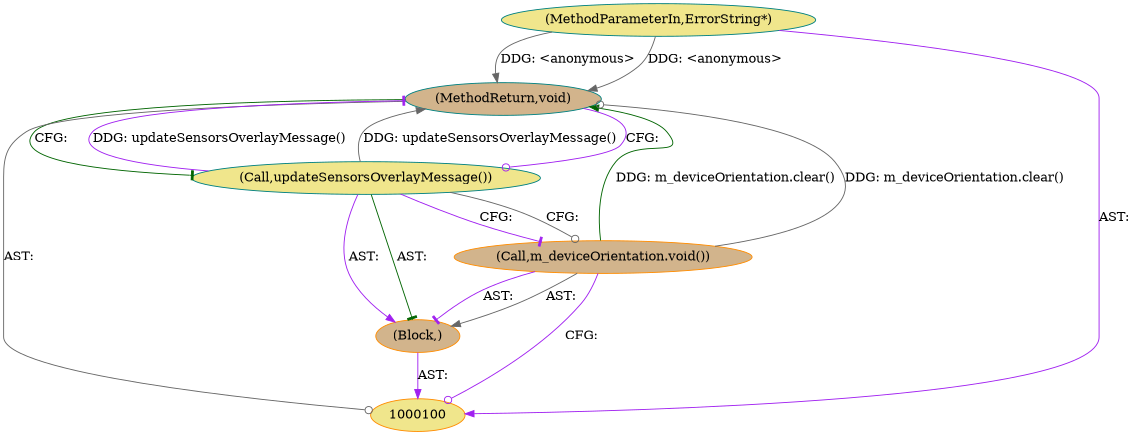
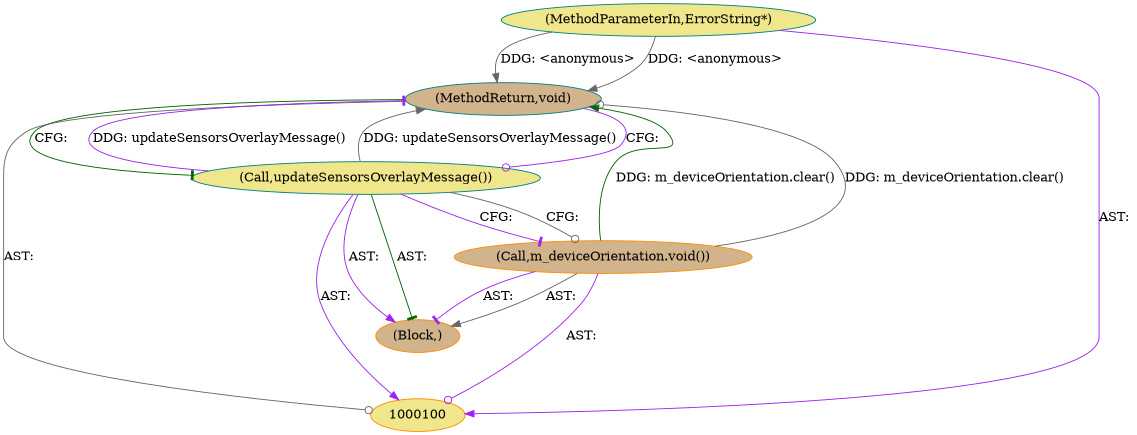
(584, 336) -> (584, 336)
(418, 371) -> (320, 303)
